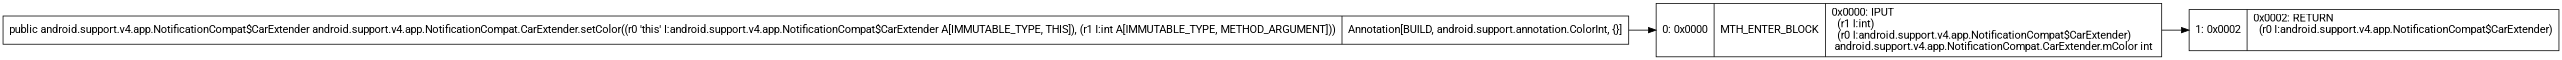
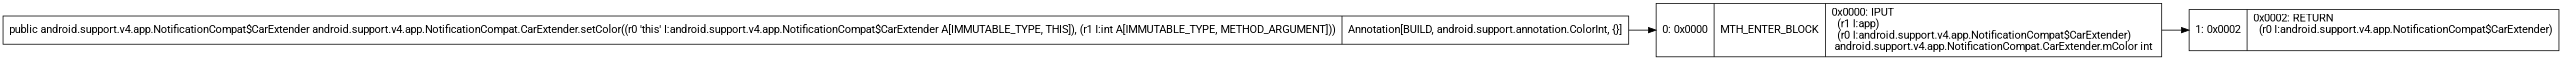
(1853, 24) -> (1856, 24)
